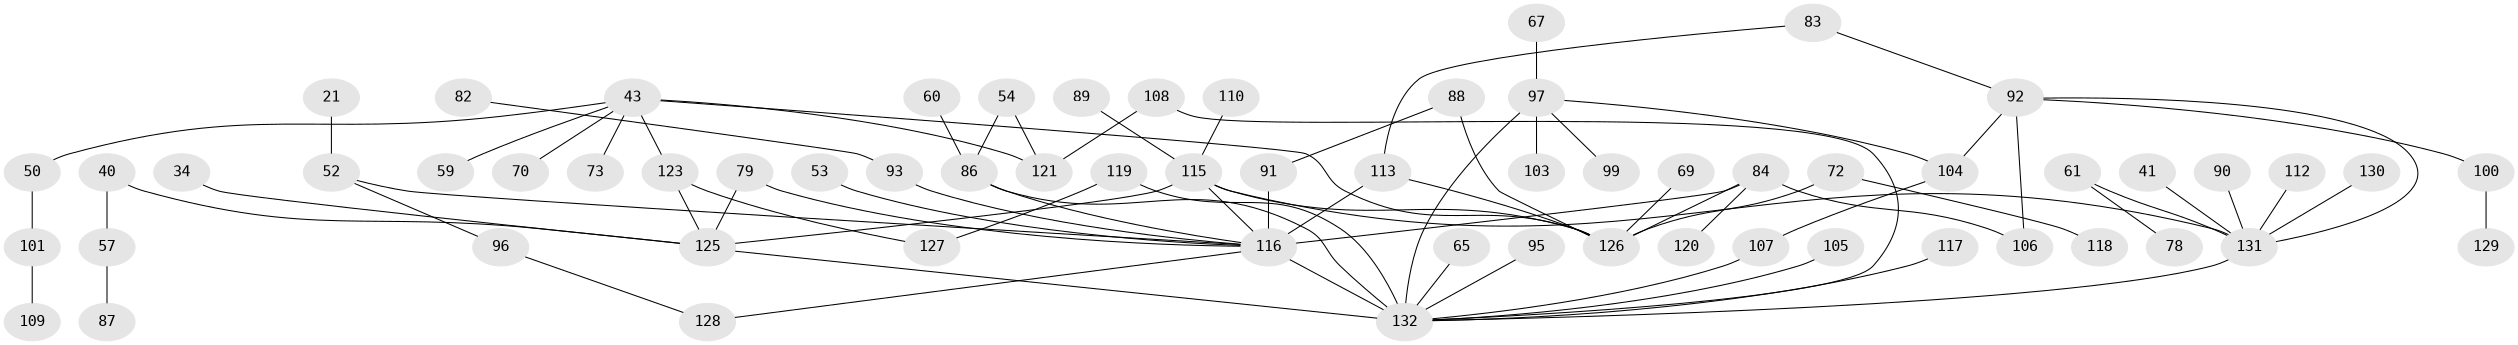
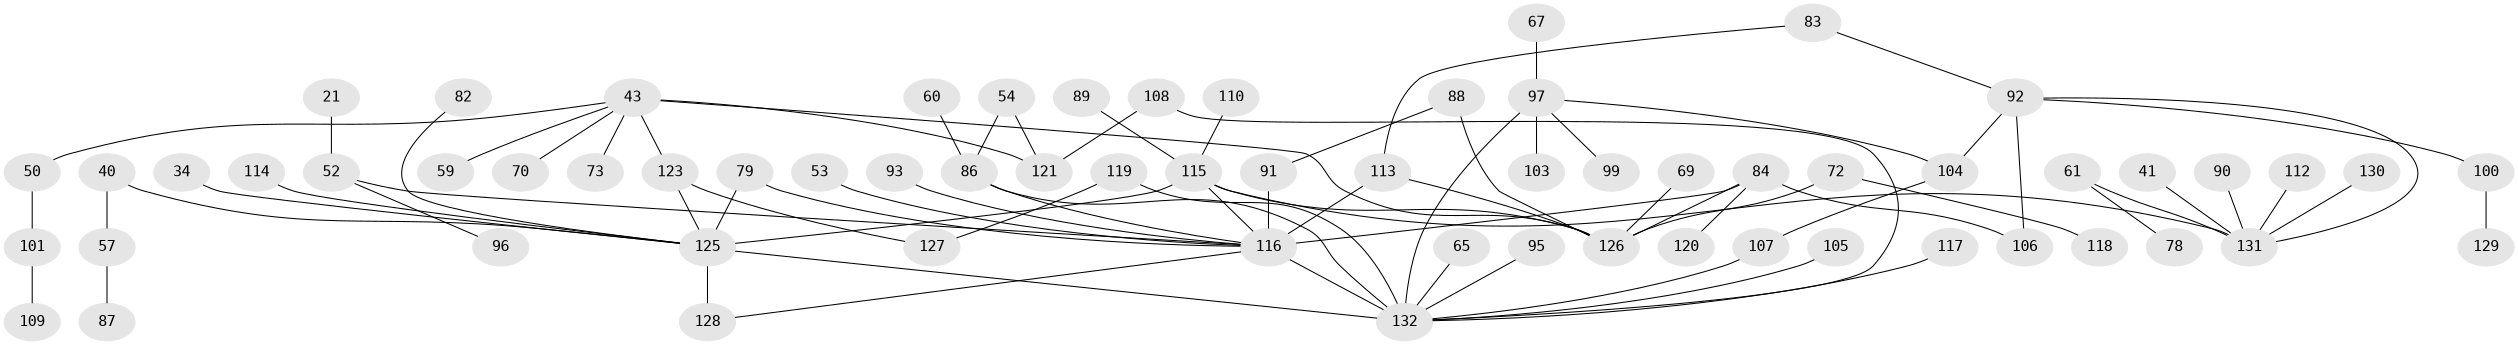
(682, 129) -> (458, 209)
none -> (257, 172)
(604, 285) -> (707, 285)
(1832, 306) -> none
